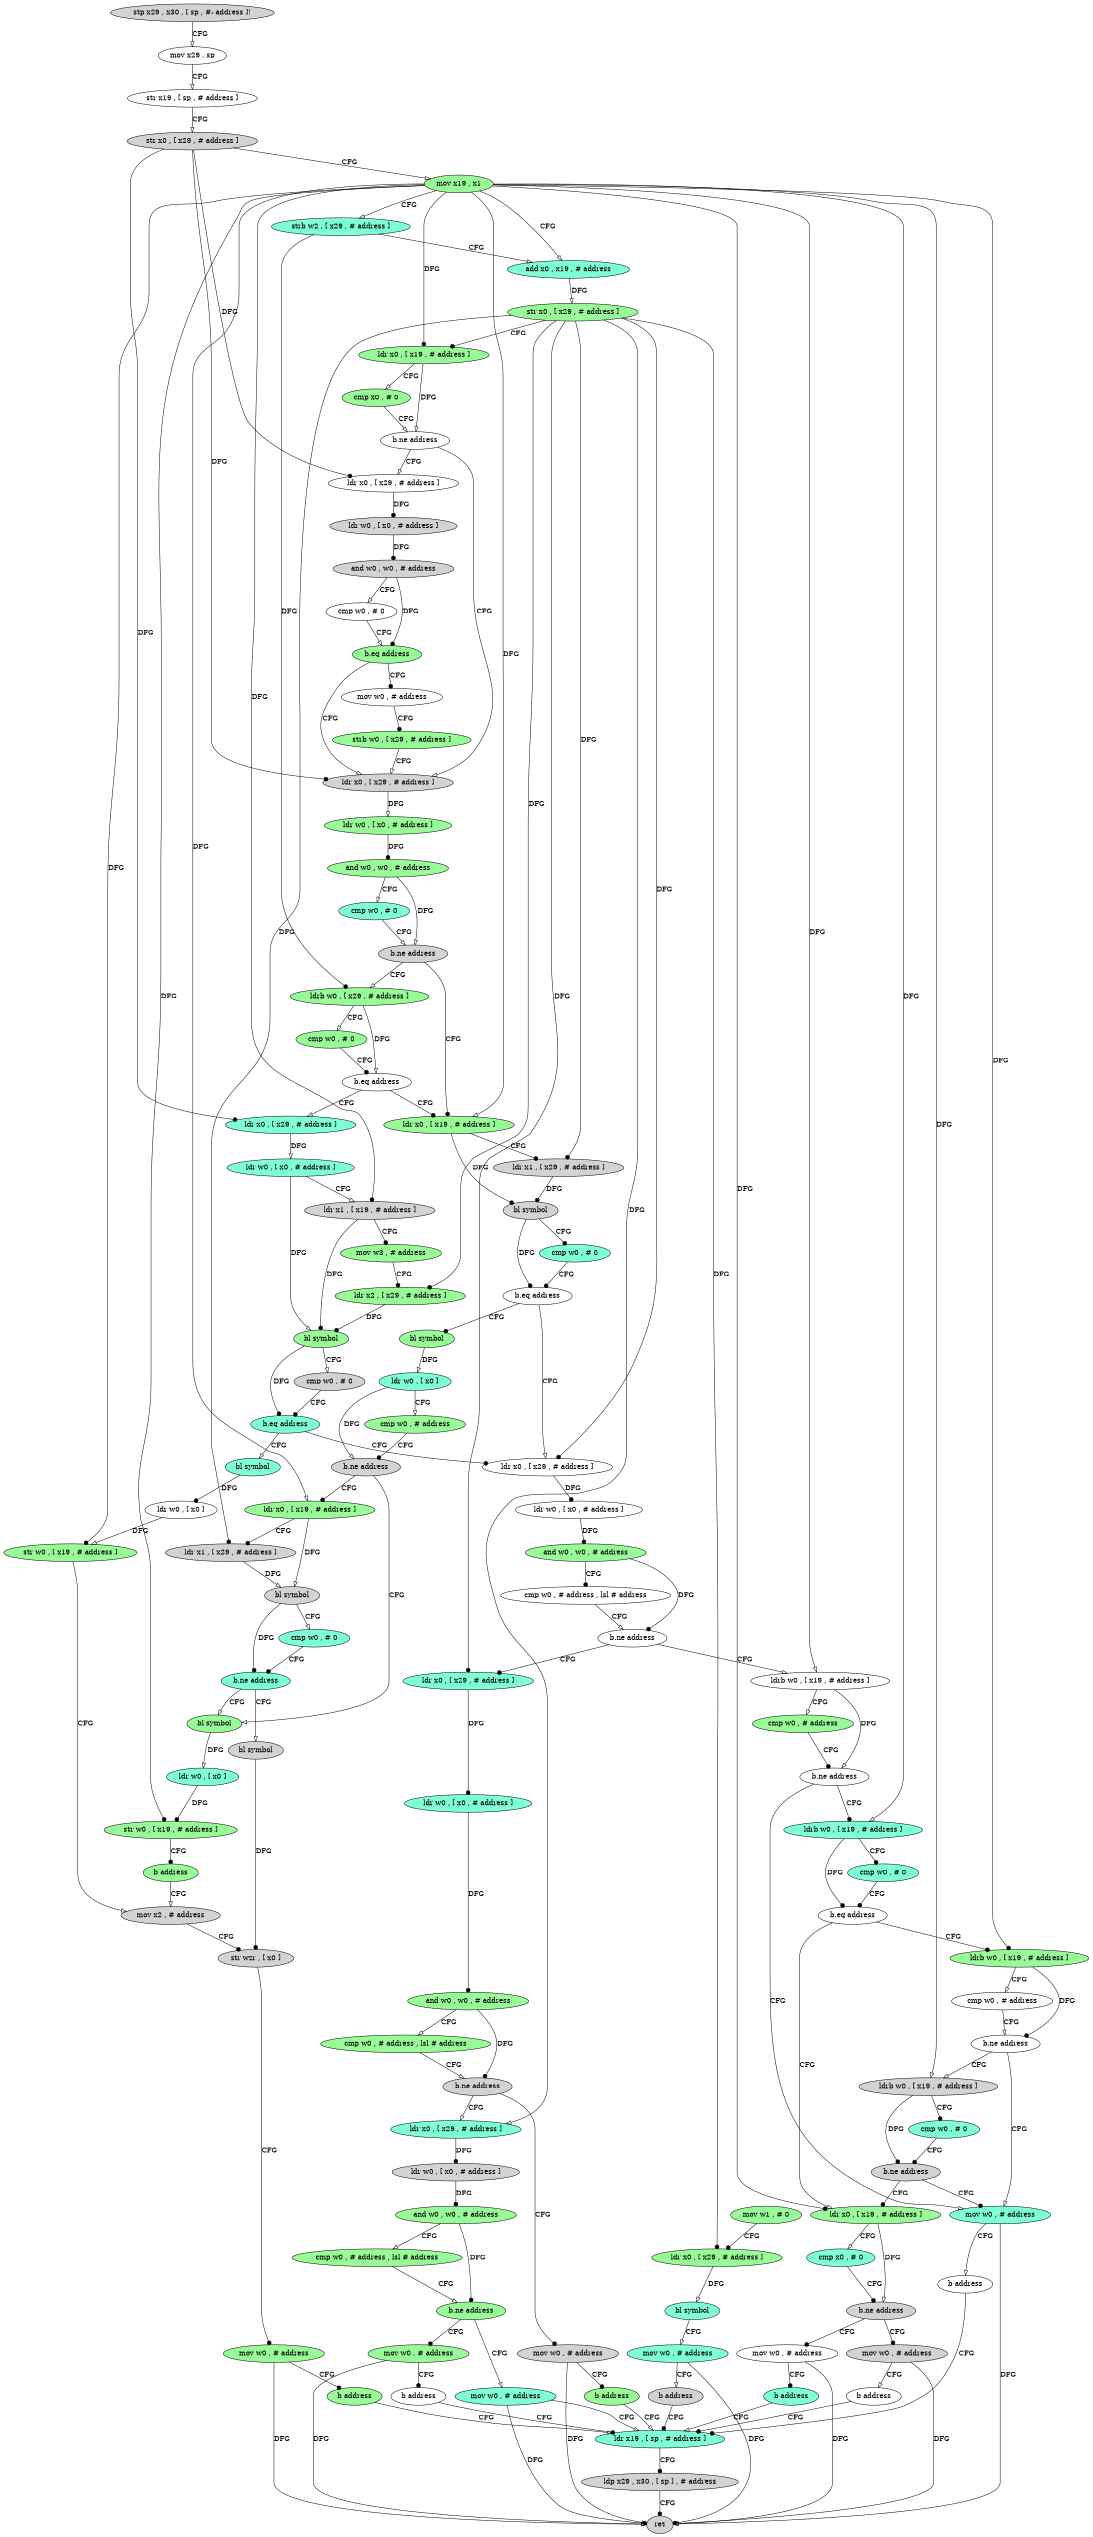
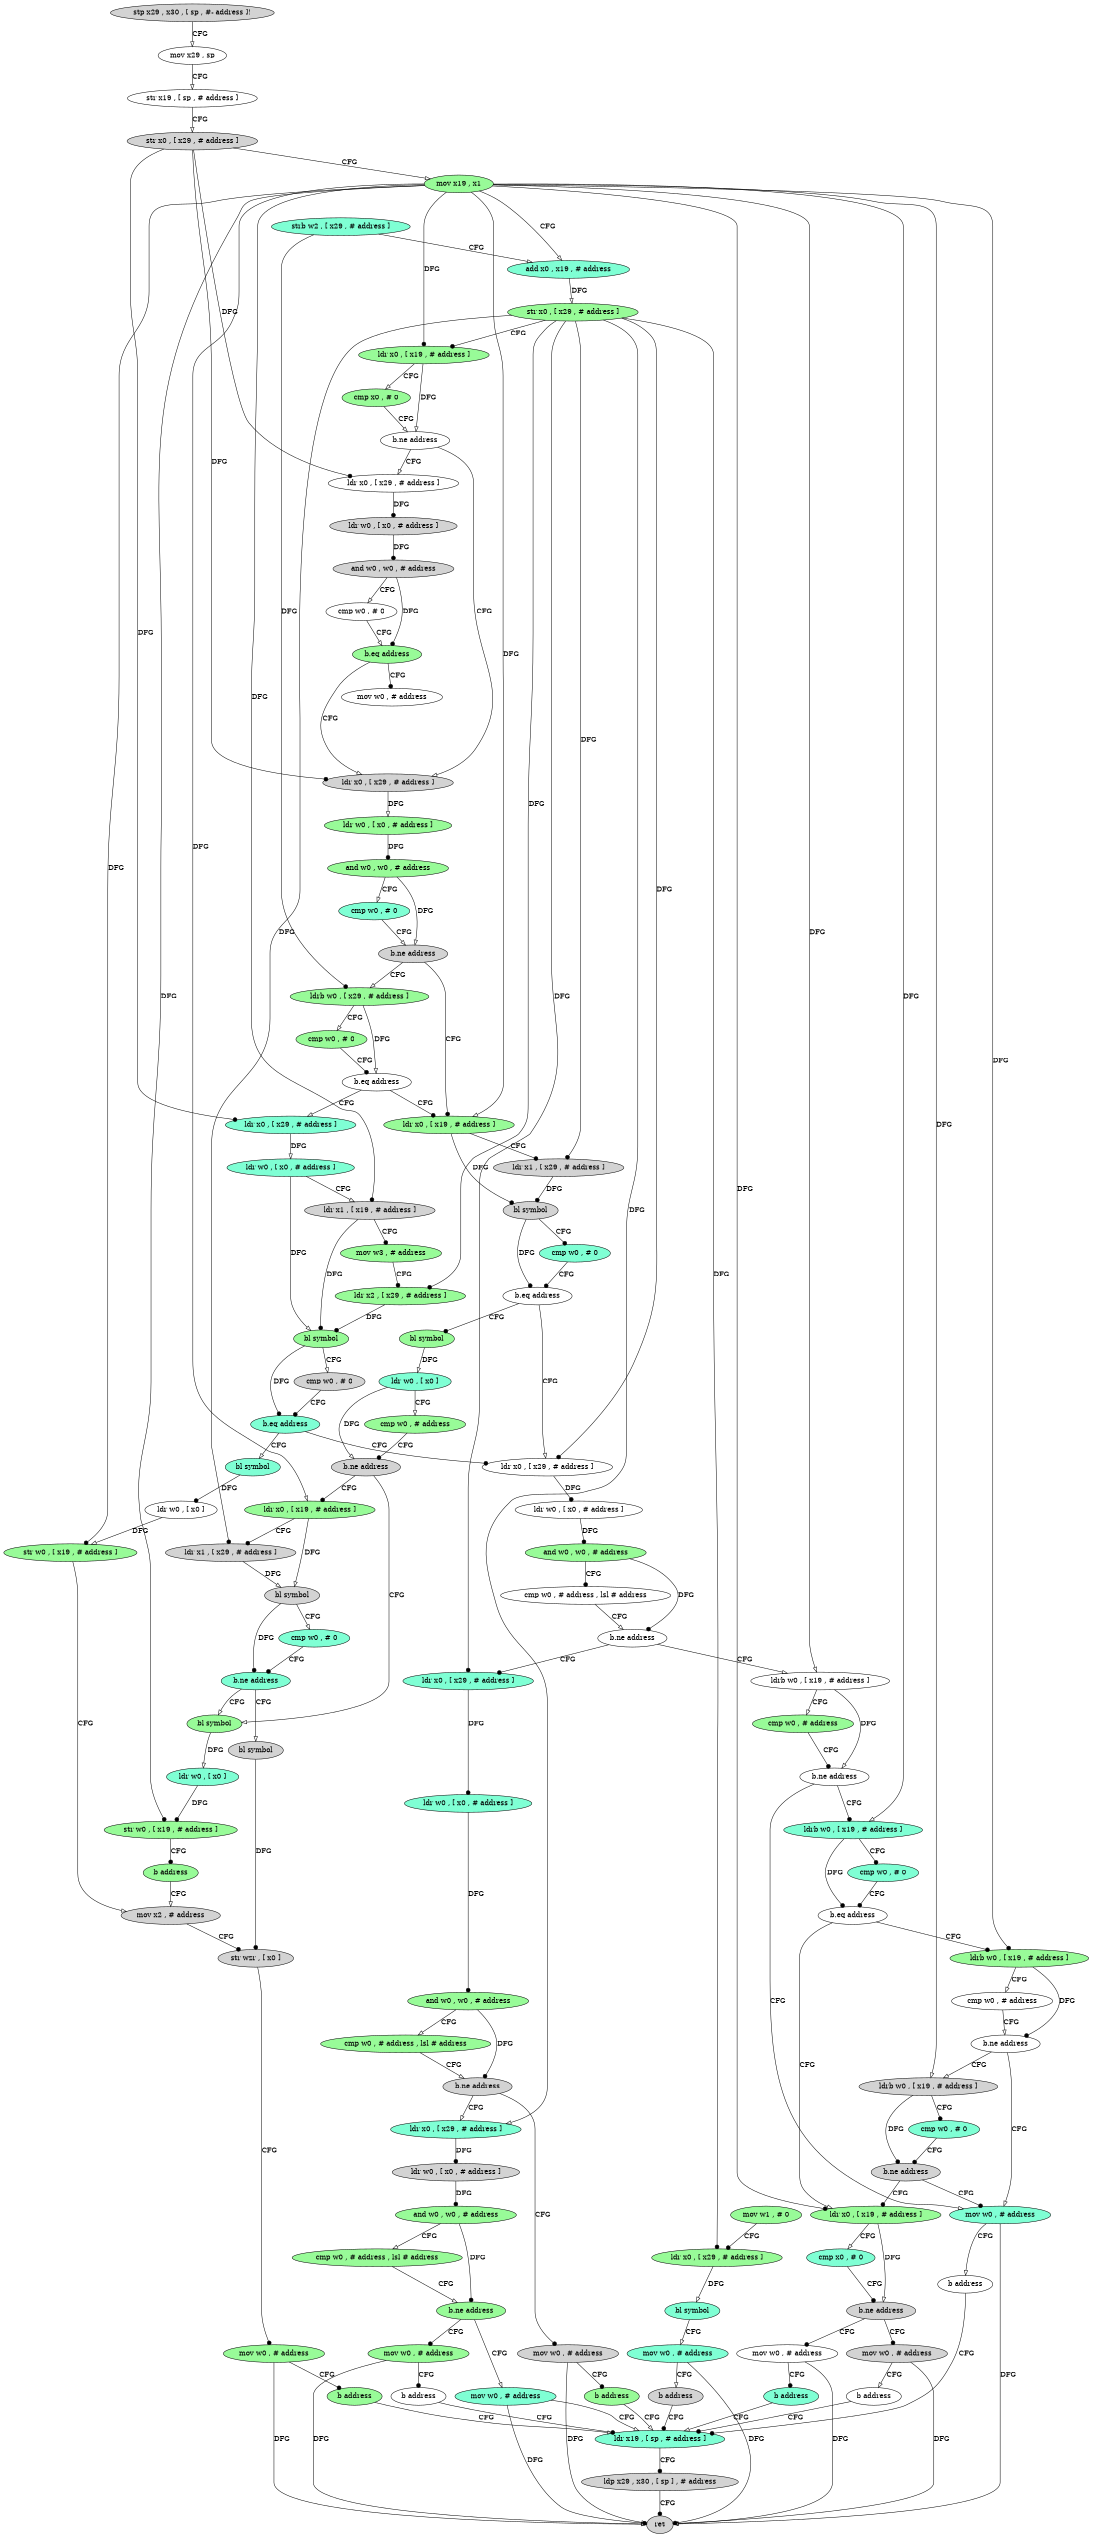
(400, 202) -> none
(402, 740) -> none
